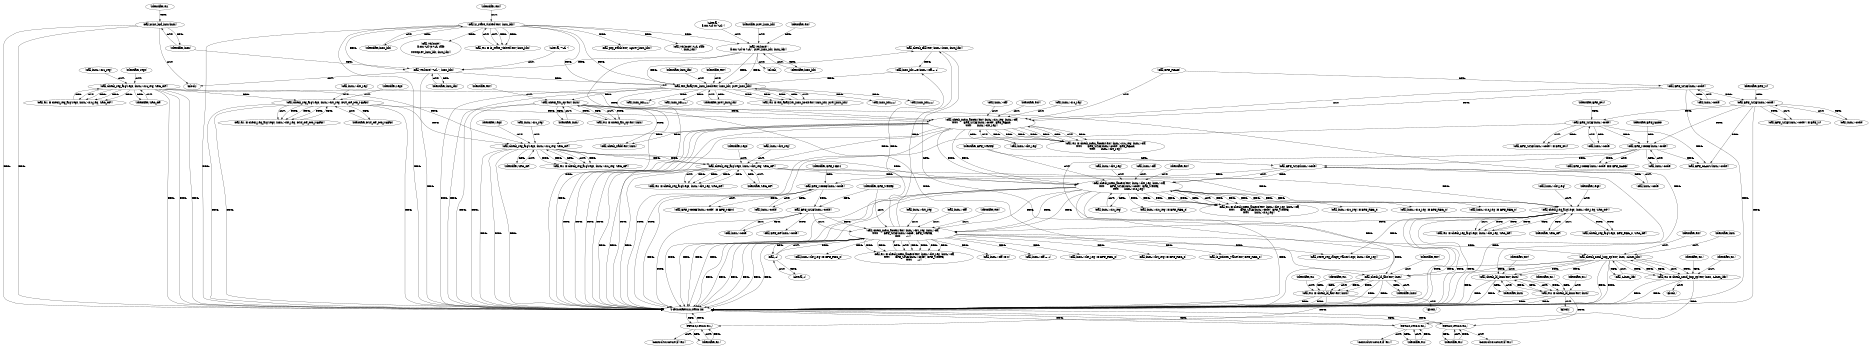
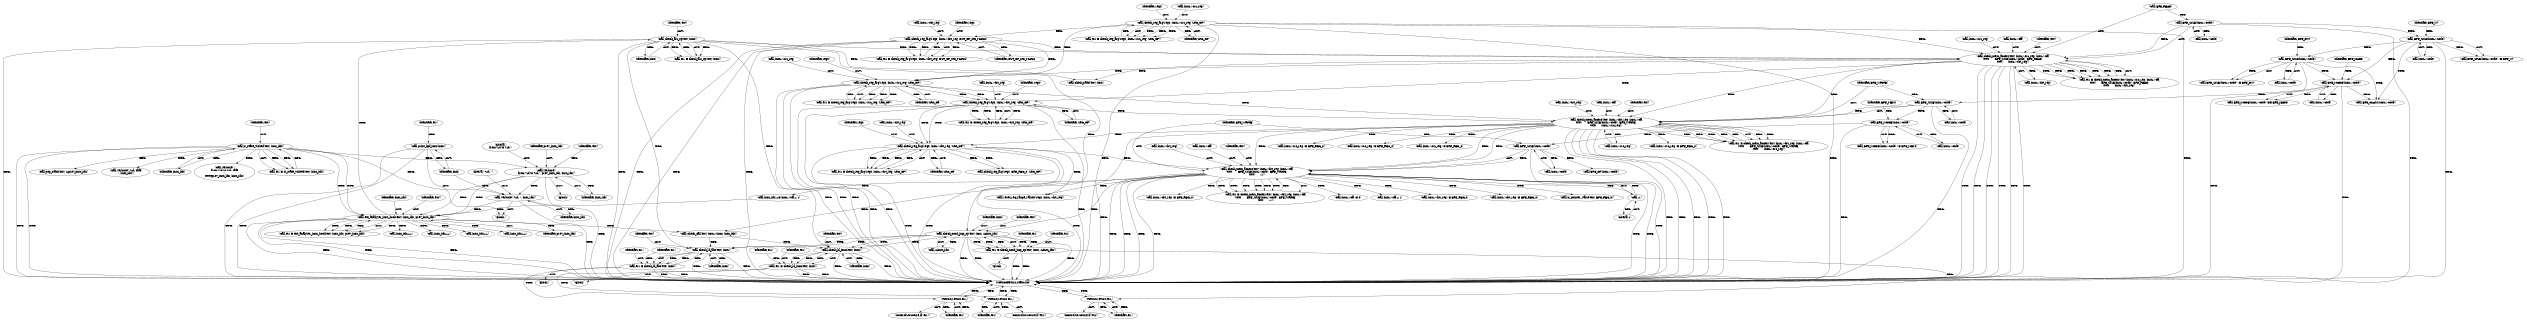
(487, 35) -> (298, 158)
(926, 59) -> (775, 242)
none -> (979, 73)
